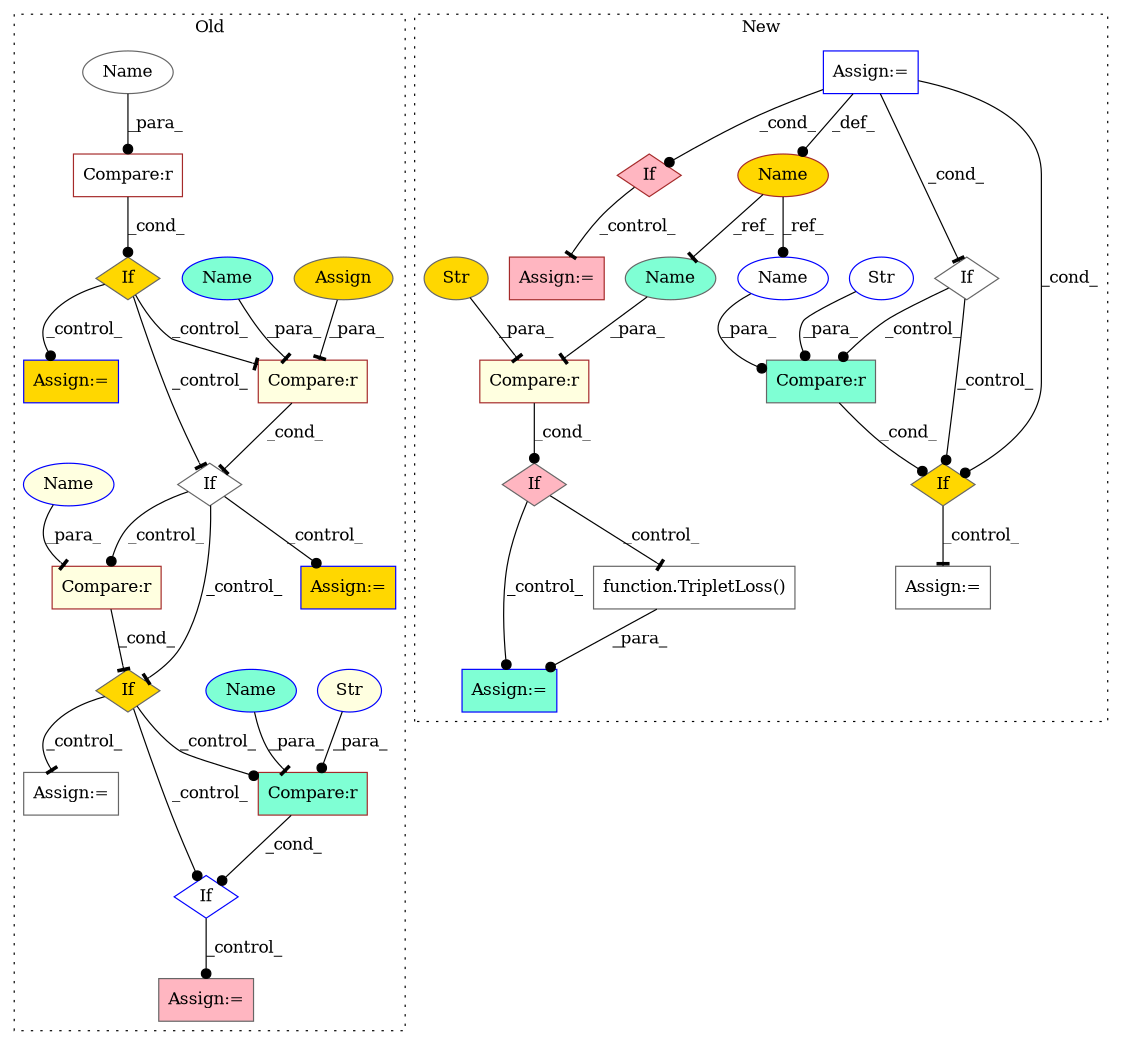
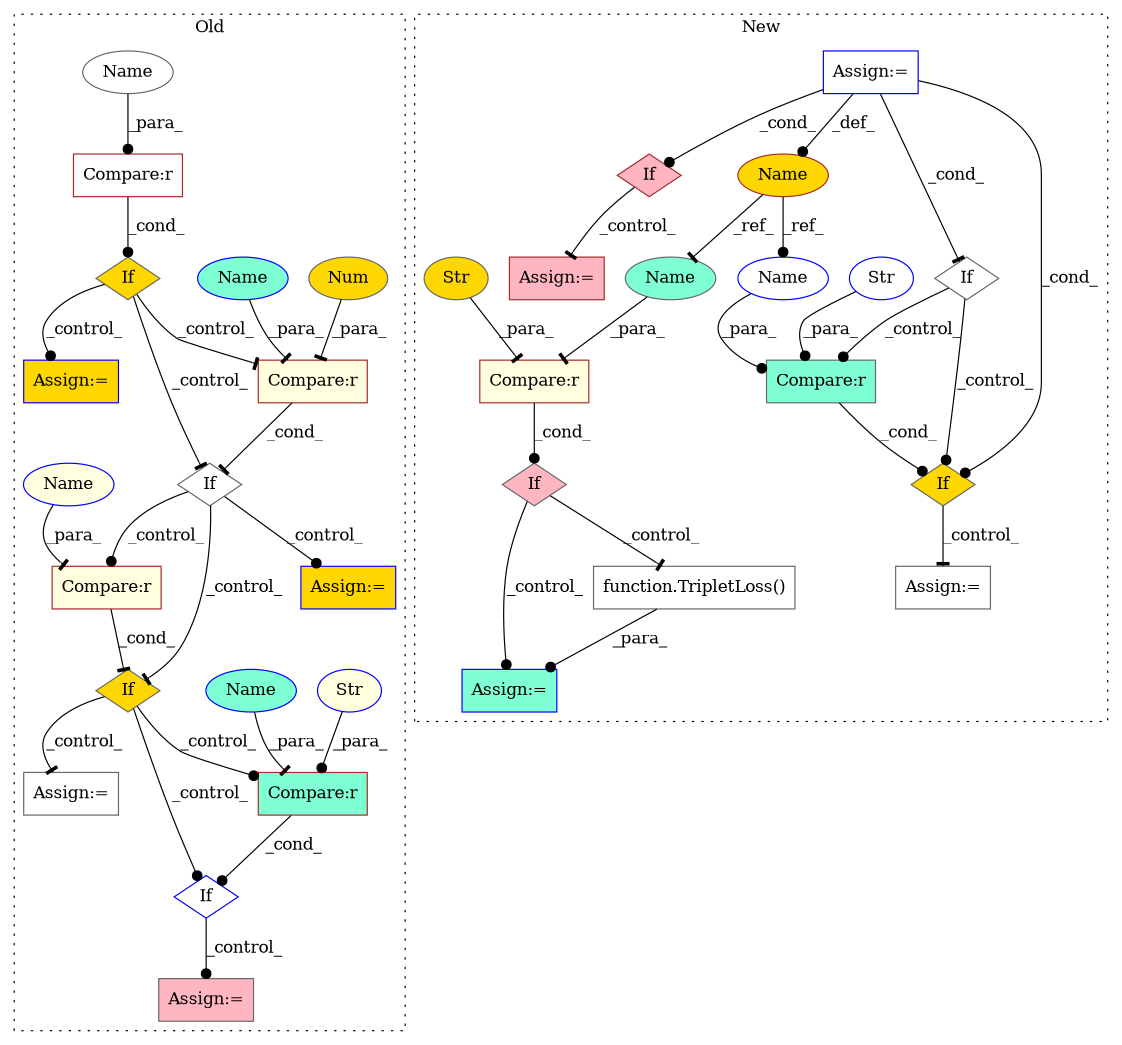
(344, 278) -> (348, 278)
